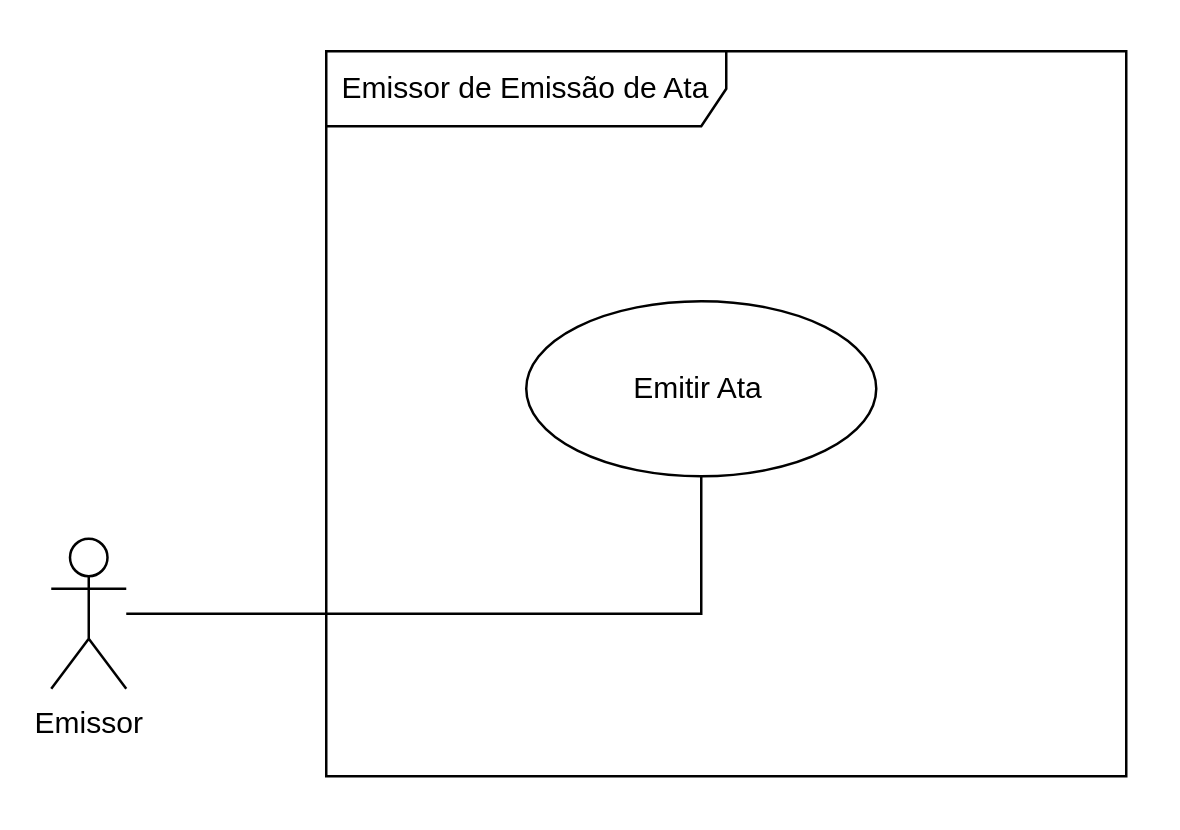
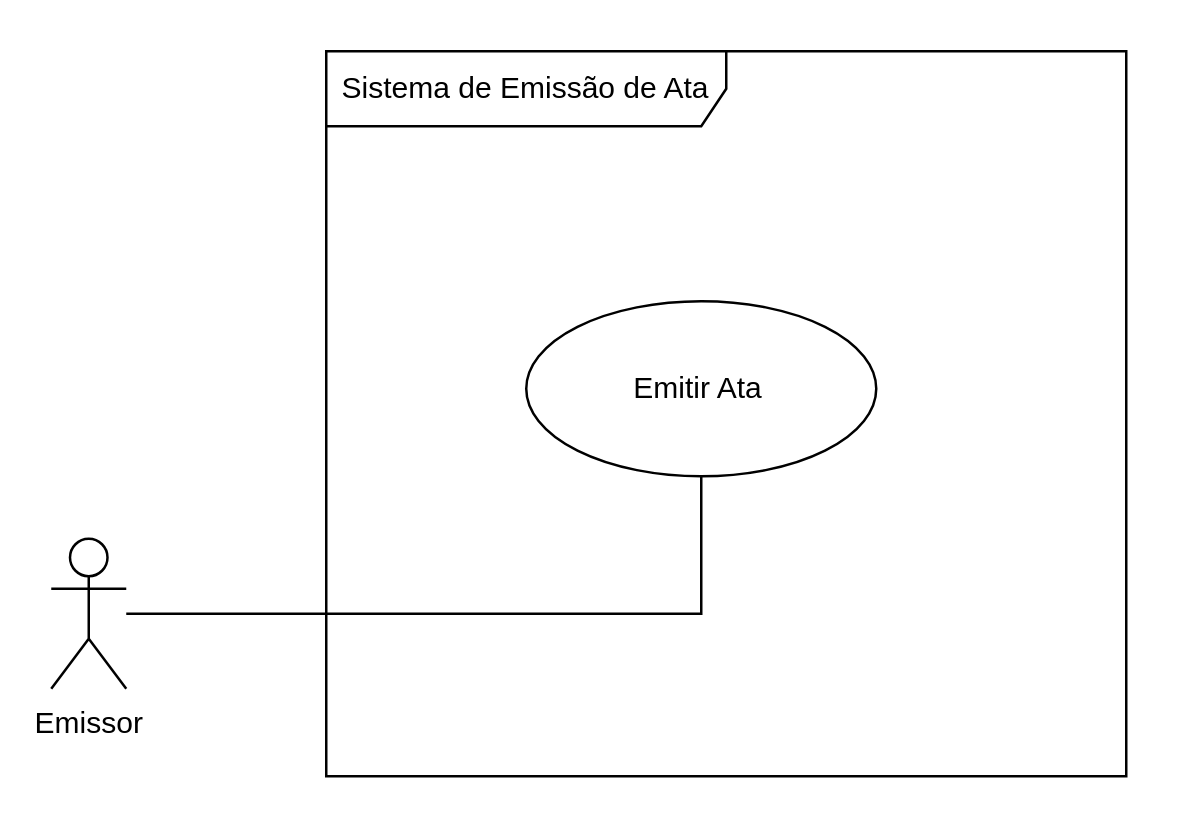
(526, 89) -> (526, 89)
